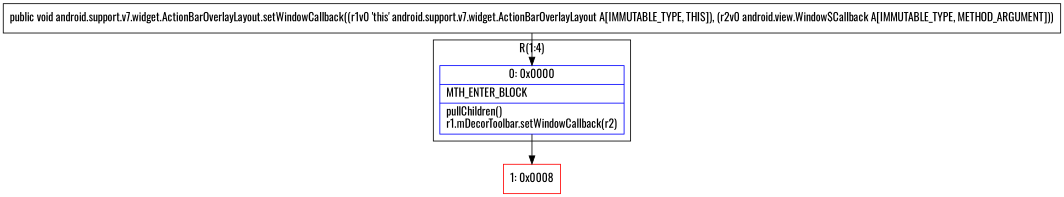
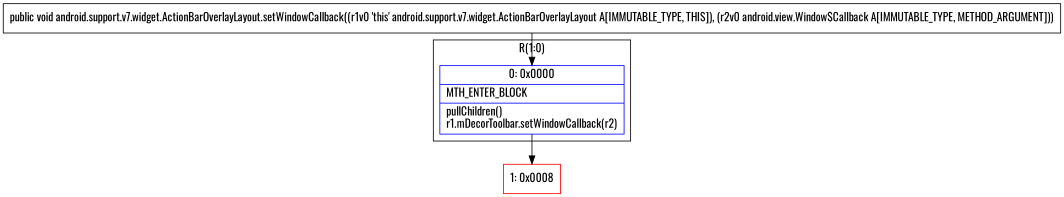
(532, 49) -> (532, 49)
